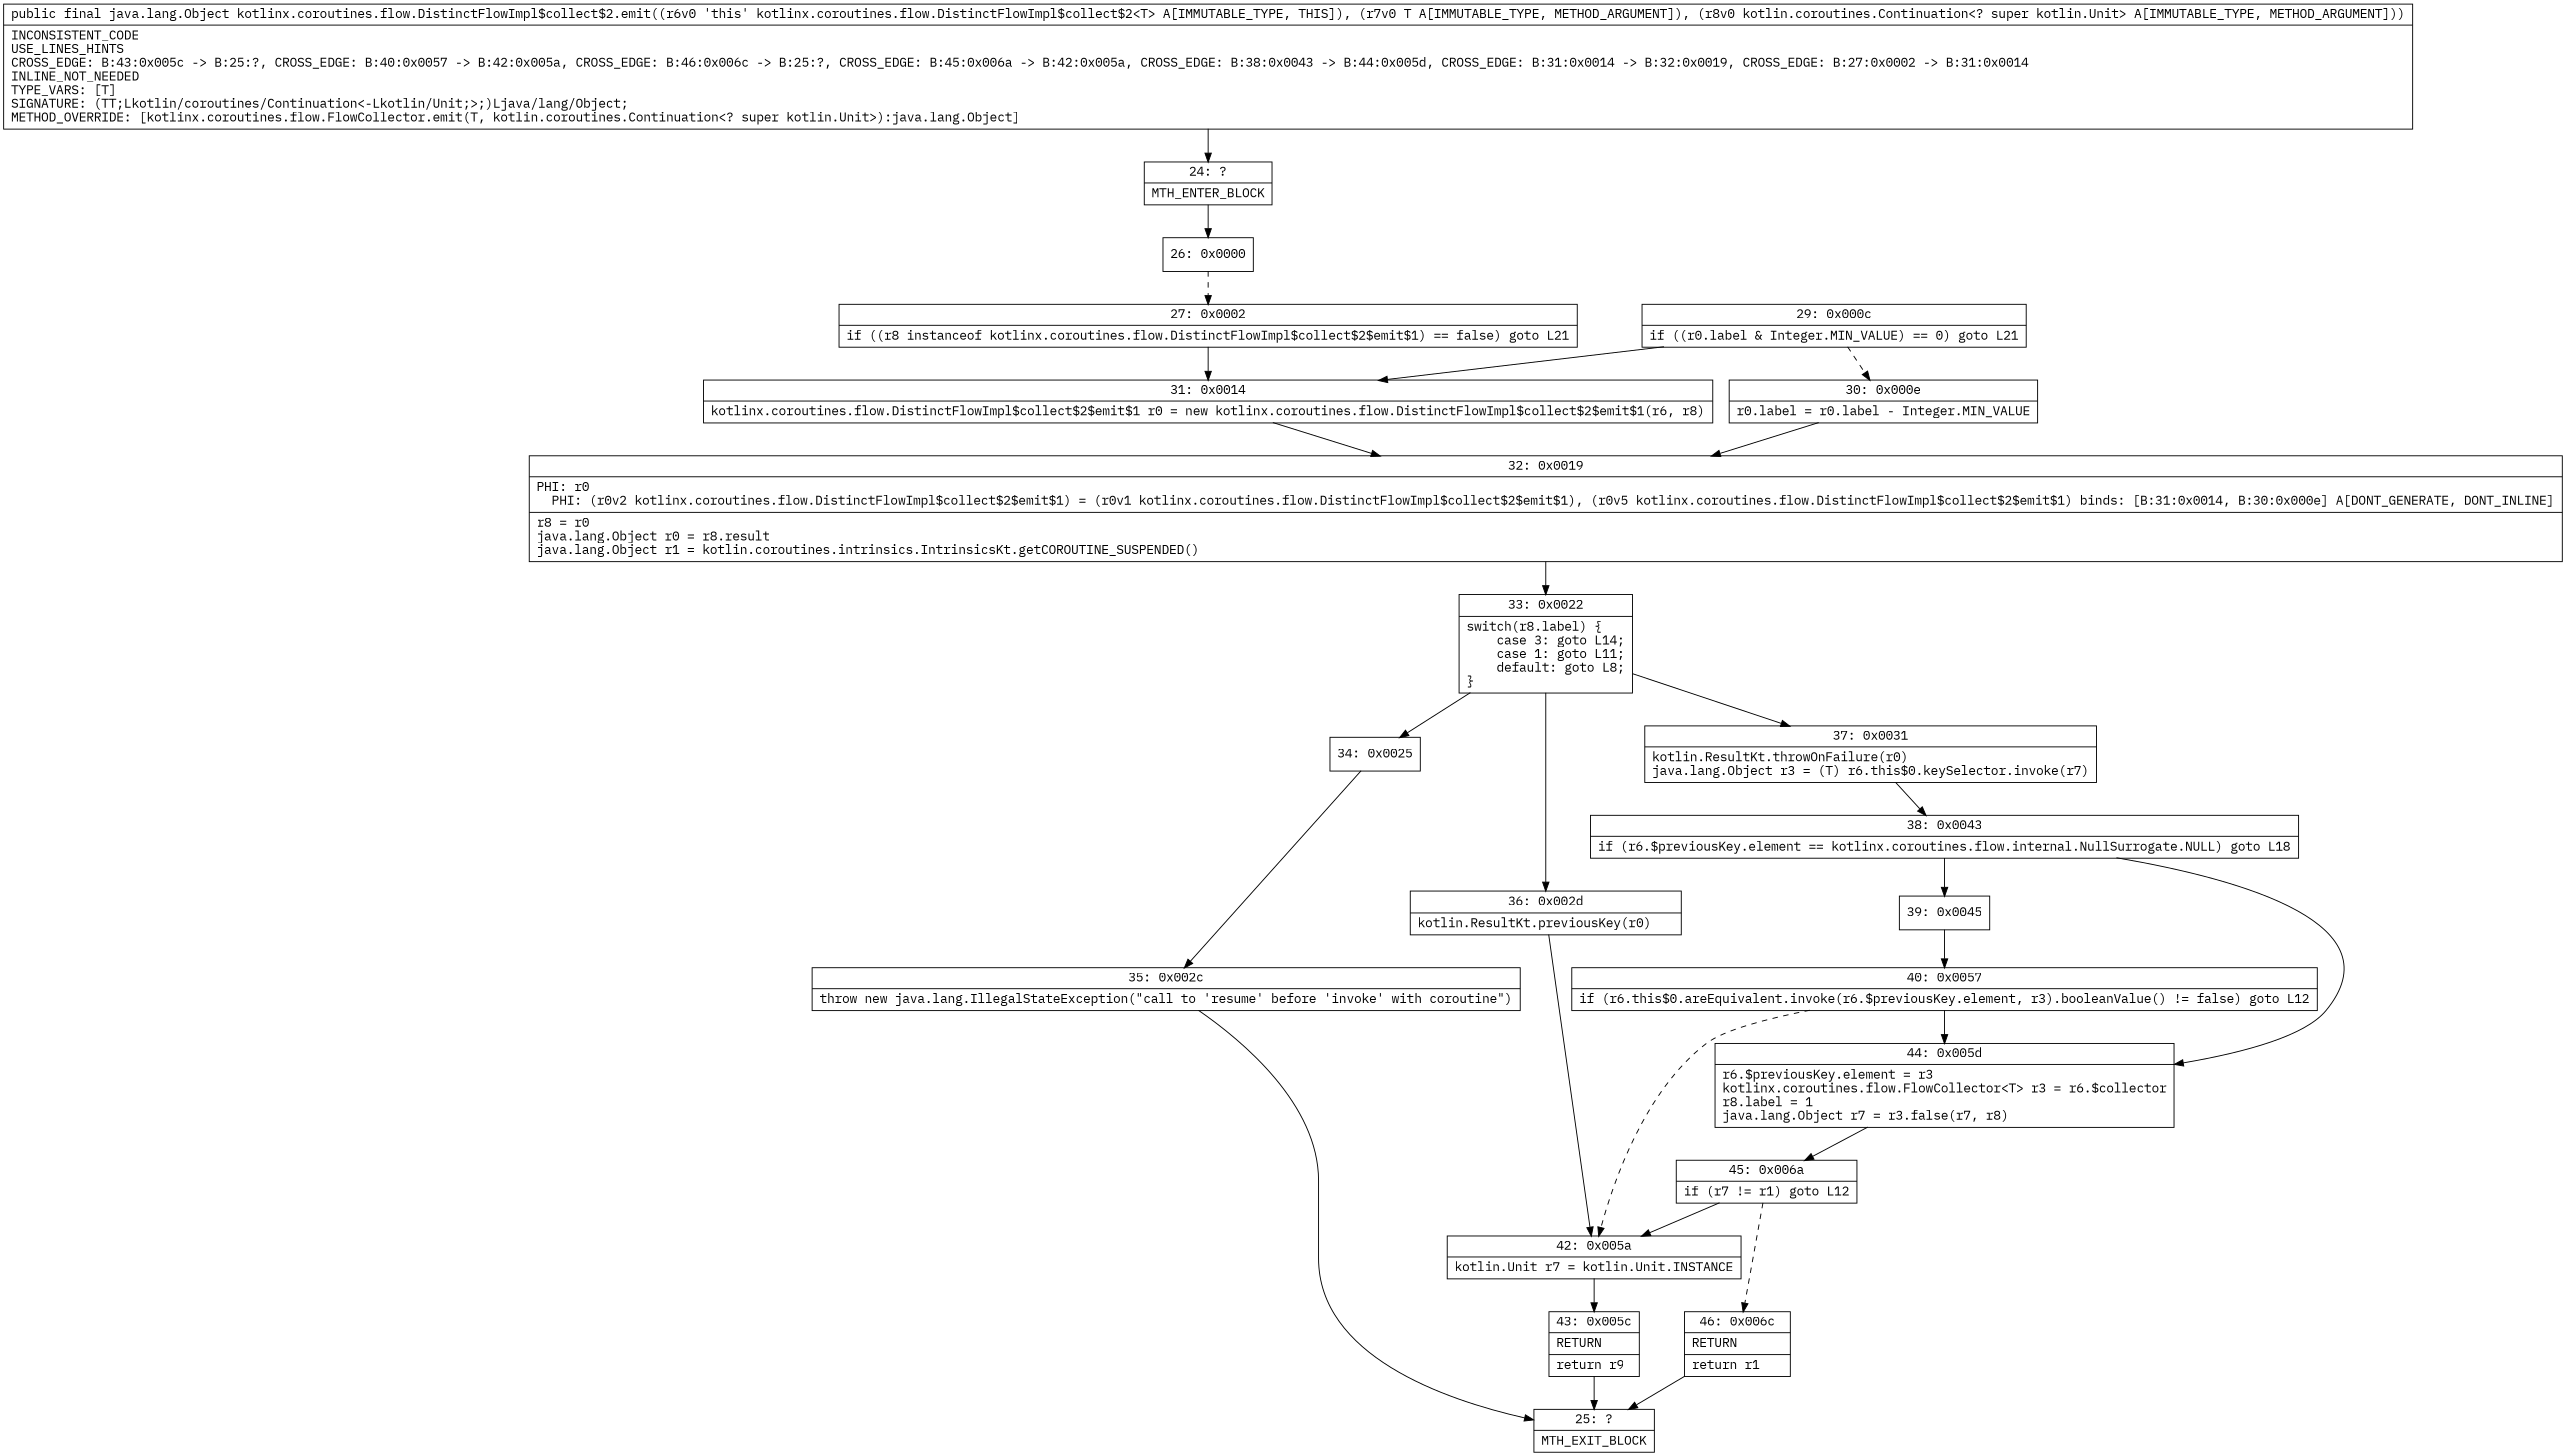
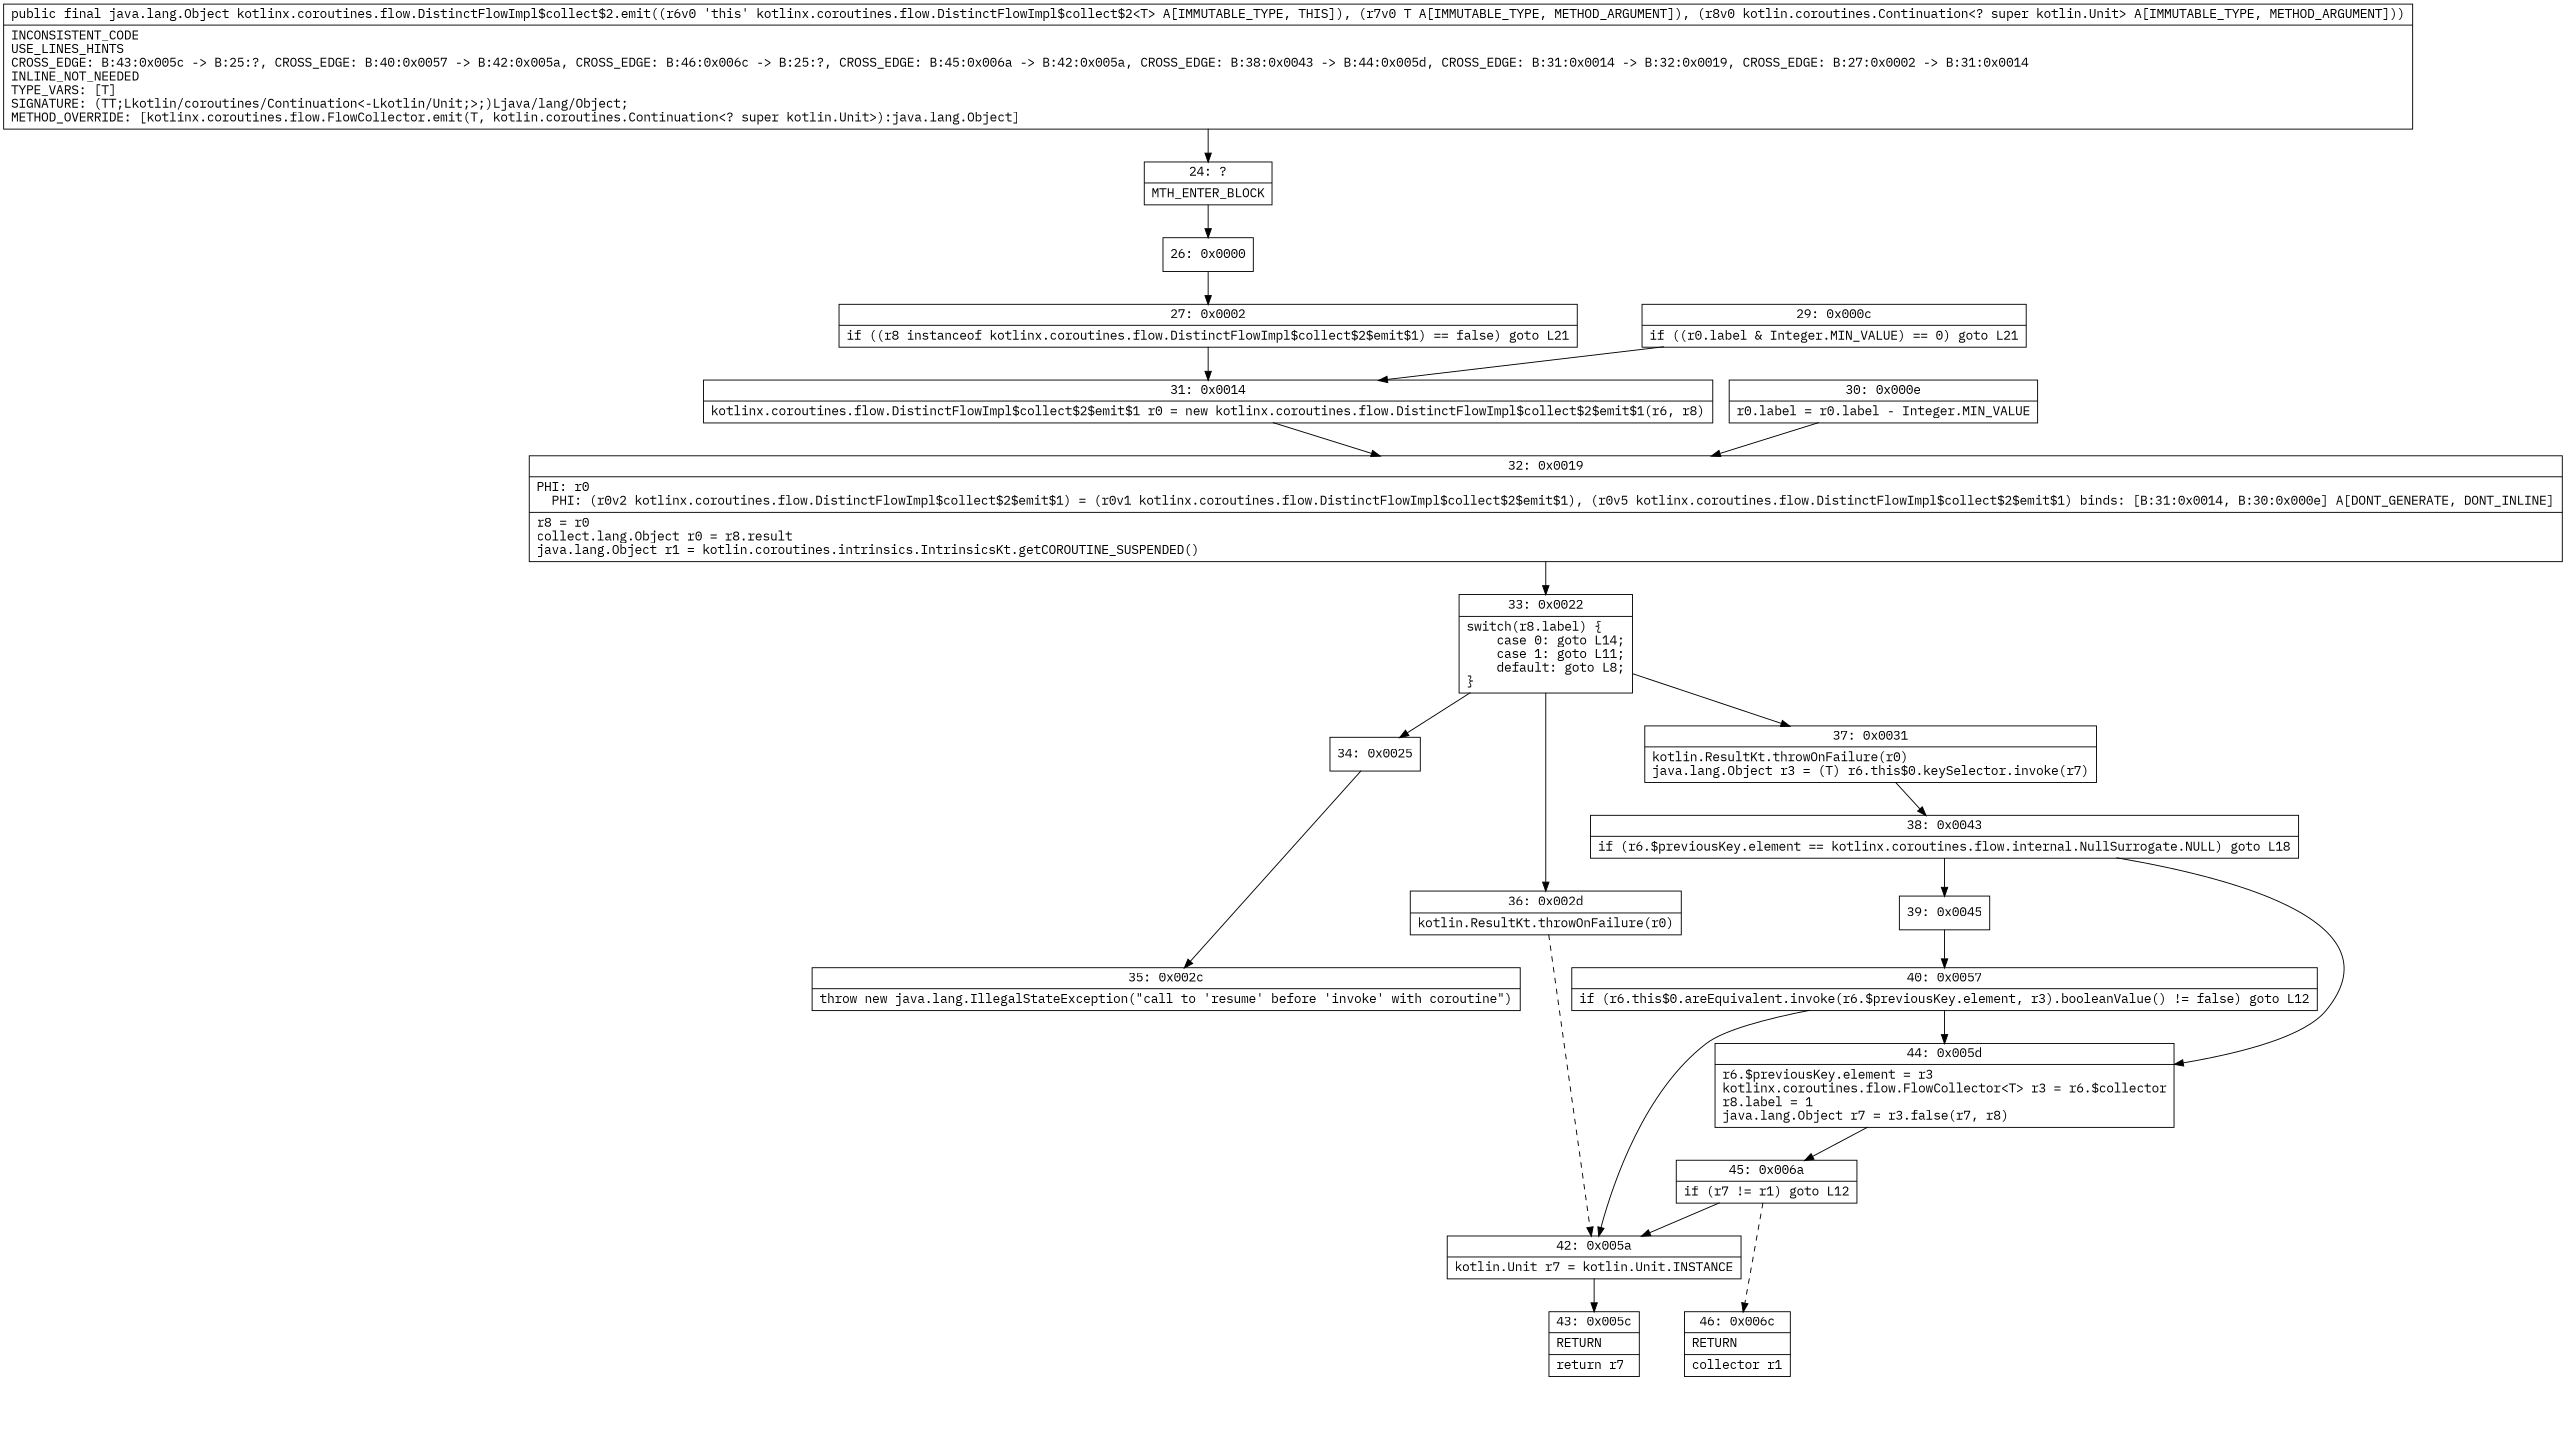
(1208, 283) -> (1208, 283)
(1856, 360) -> none
(653, 537) -> (665, 537)
(1546, 641) -> (1546, 641)
(1534, 923) -> (1546, 923)
(1569, 1081) -> (1569, 1081)
(1669, 1081) -> (1669, 1081)
(1590, 1365) -> (1590, 1365)
(1726, 1365) -> (1737, 1365)
(1594, 1431) -> none
